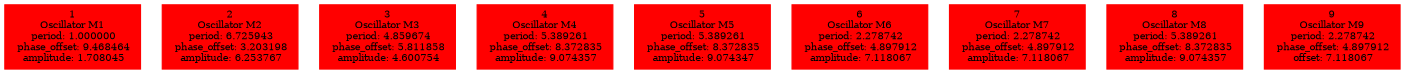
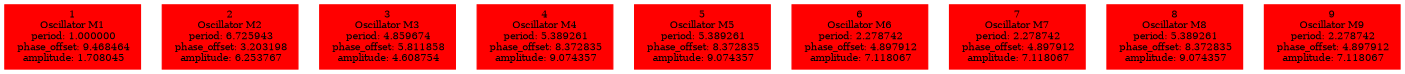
(388, 58) -> (388, 58)
(702, 58) -> (702, 58)
(1332, 58) -> (1332, 58)
